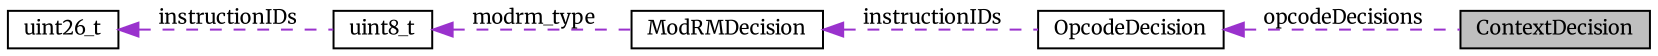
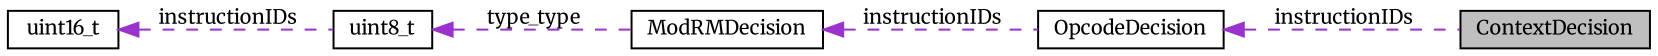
(532, 19) -> (532, 19)
(1342, 19) -> (1342, 19)
(63, 30) -> (63, 30)
